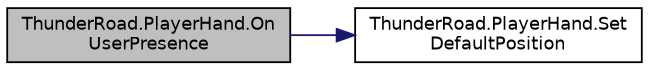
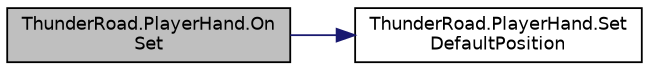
(149, 35) -> (149, 35)
